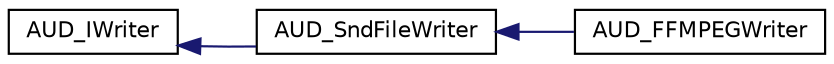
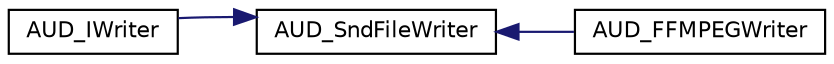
(228, 47) -> (206, 17)
